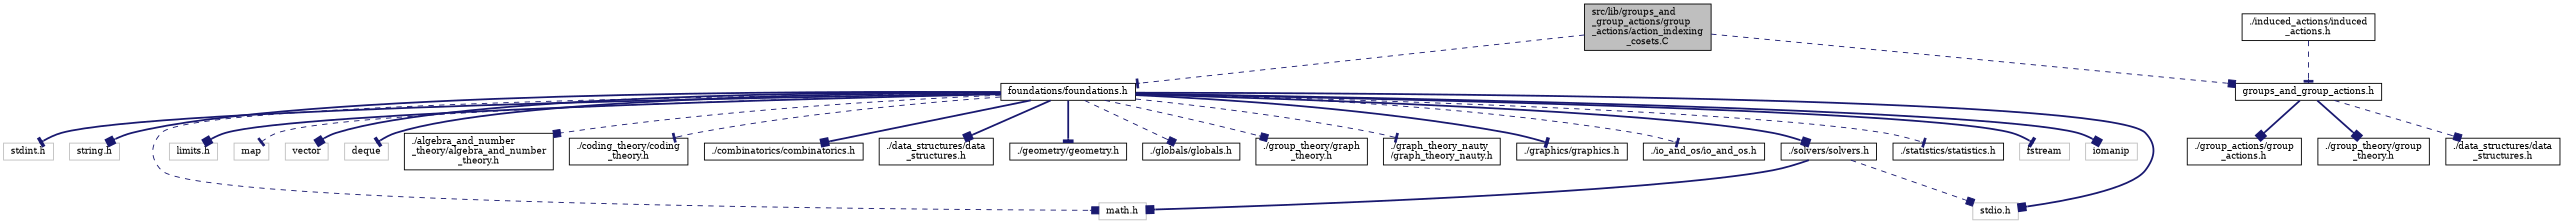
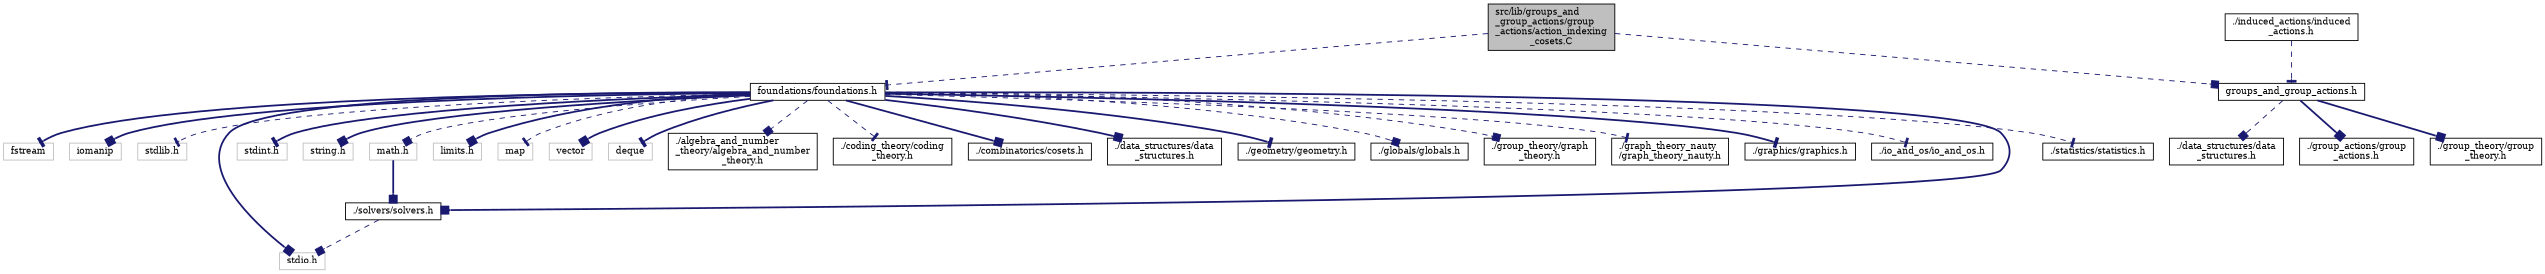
none -> (162, 152)
(784, 152) -> (1030, 152)
(1483, 196) -> (393, 177)
